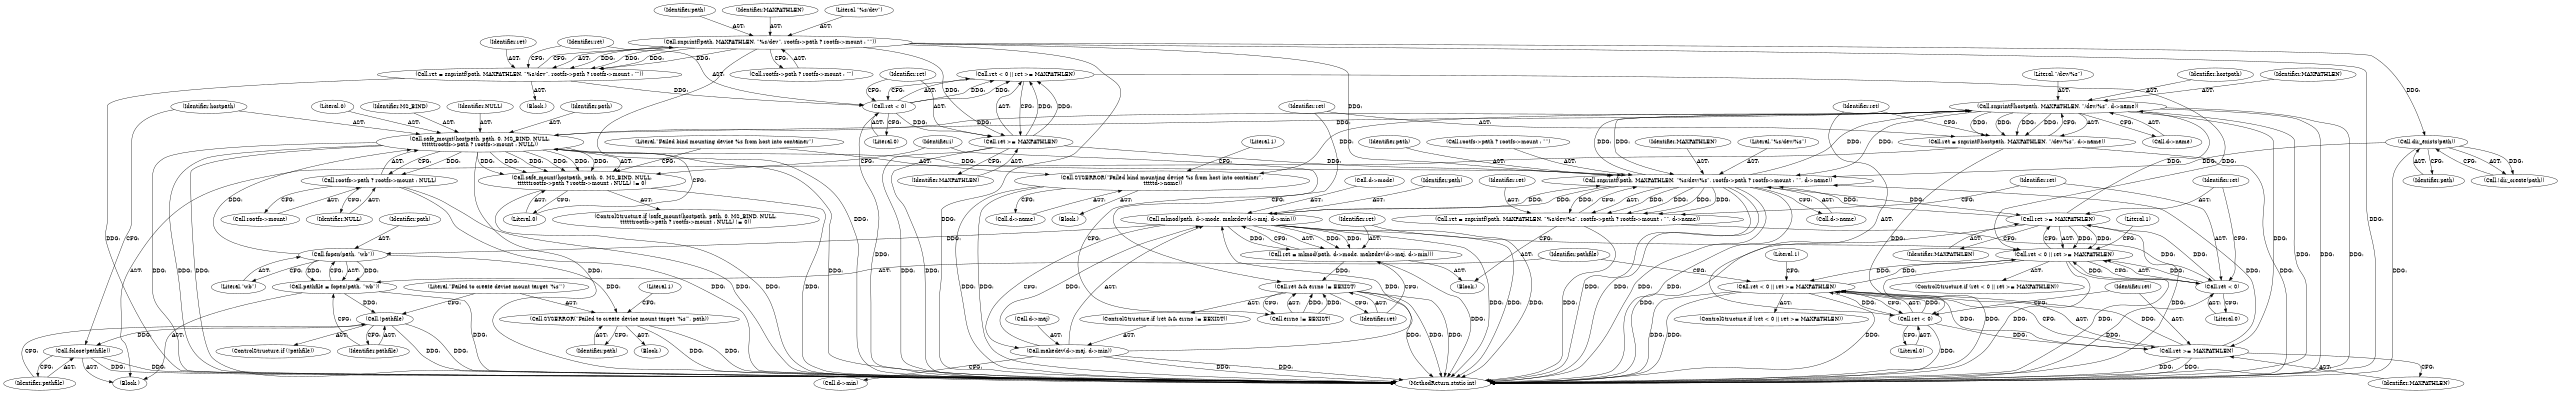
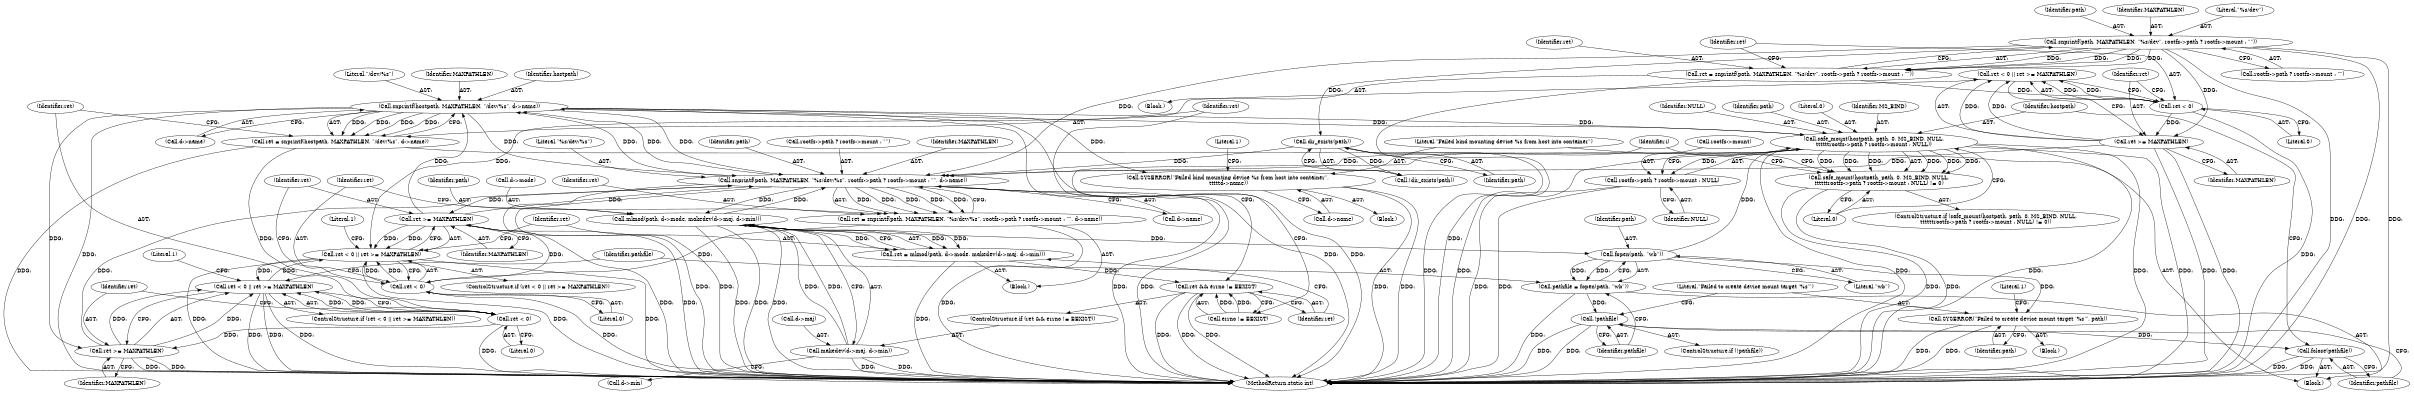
(2514, 181) -> (1425, 181)
(297, 192) -> none
